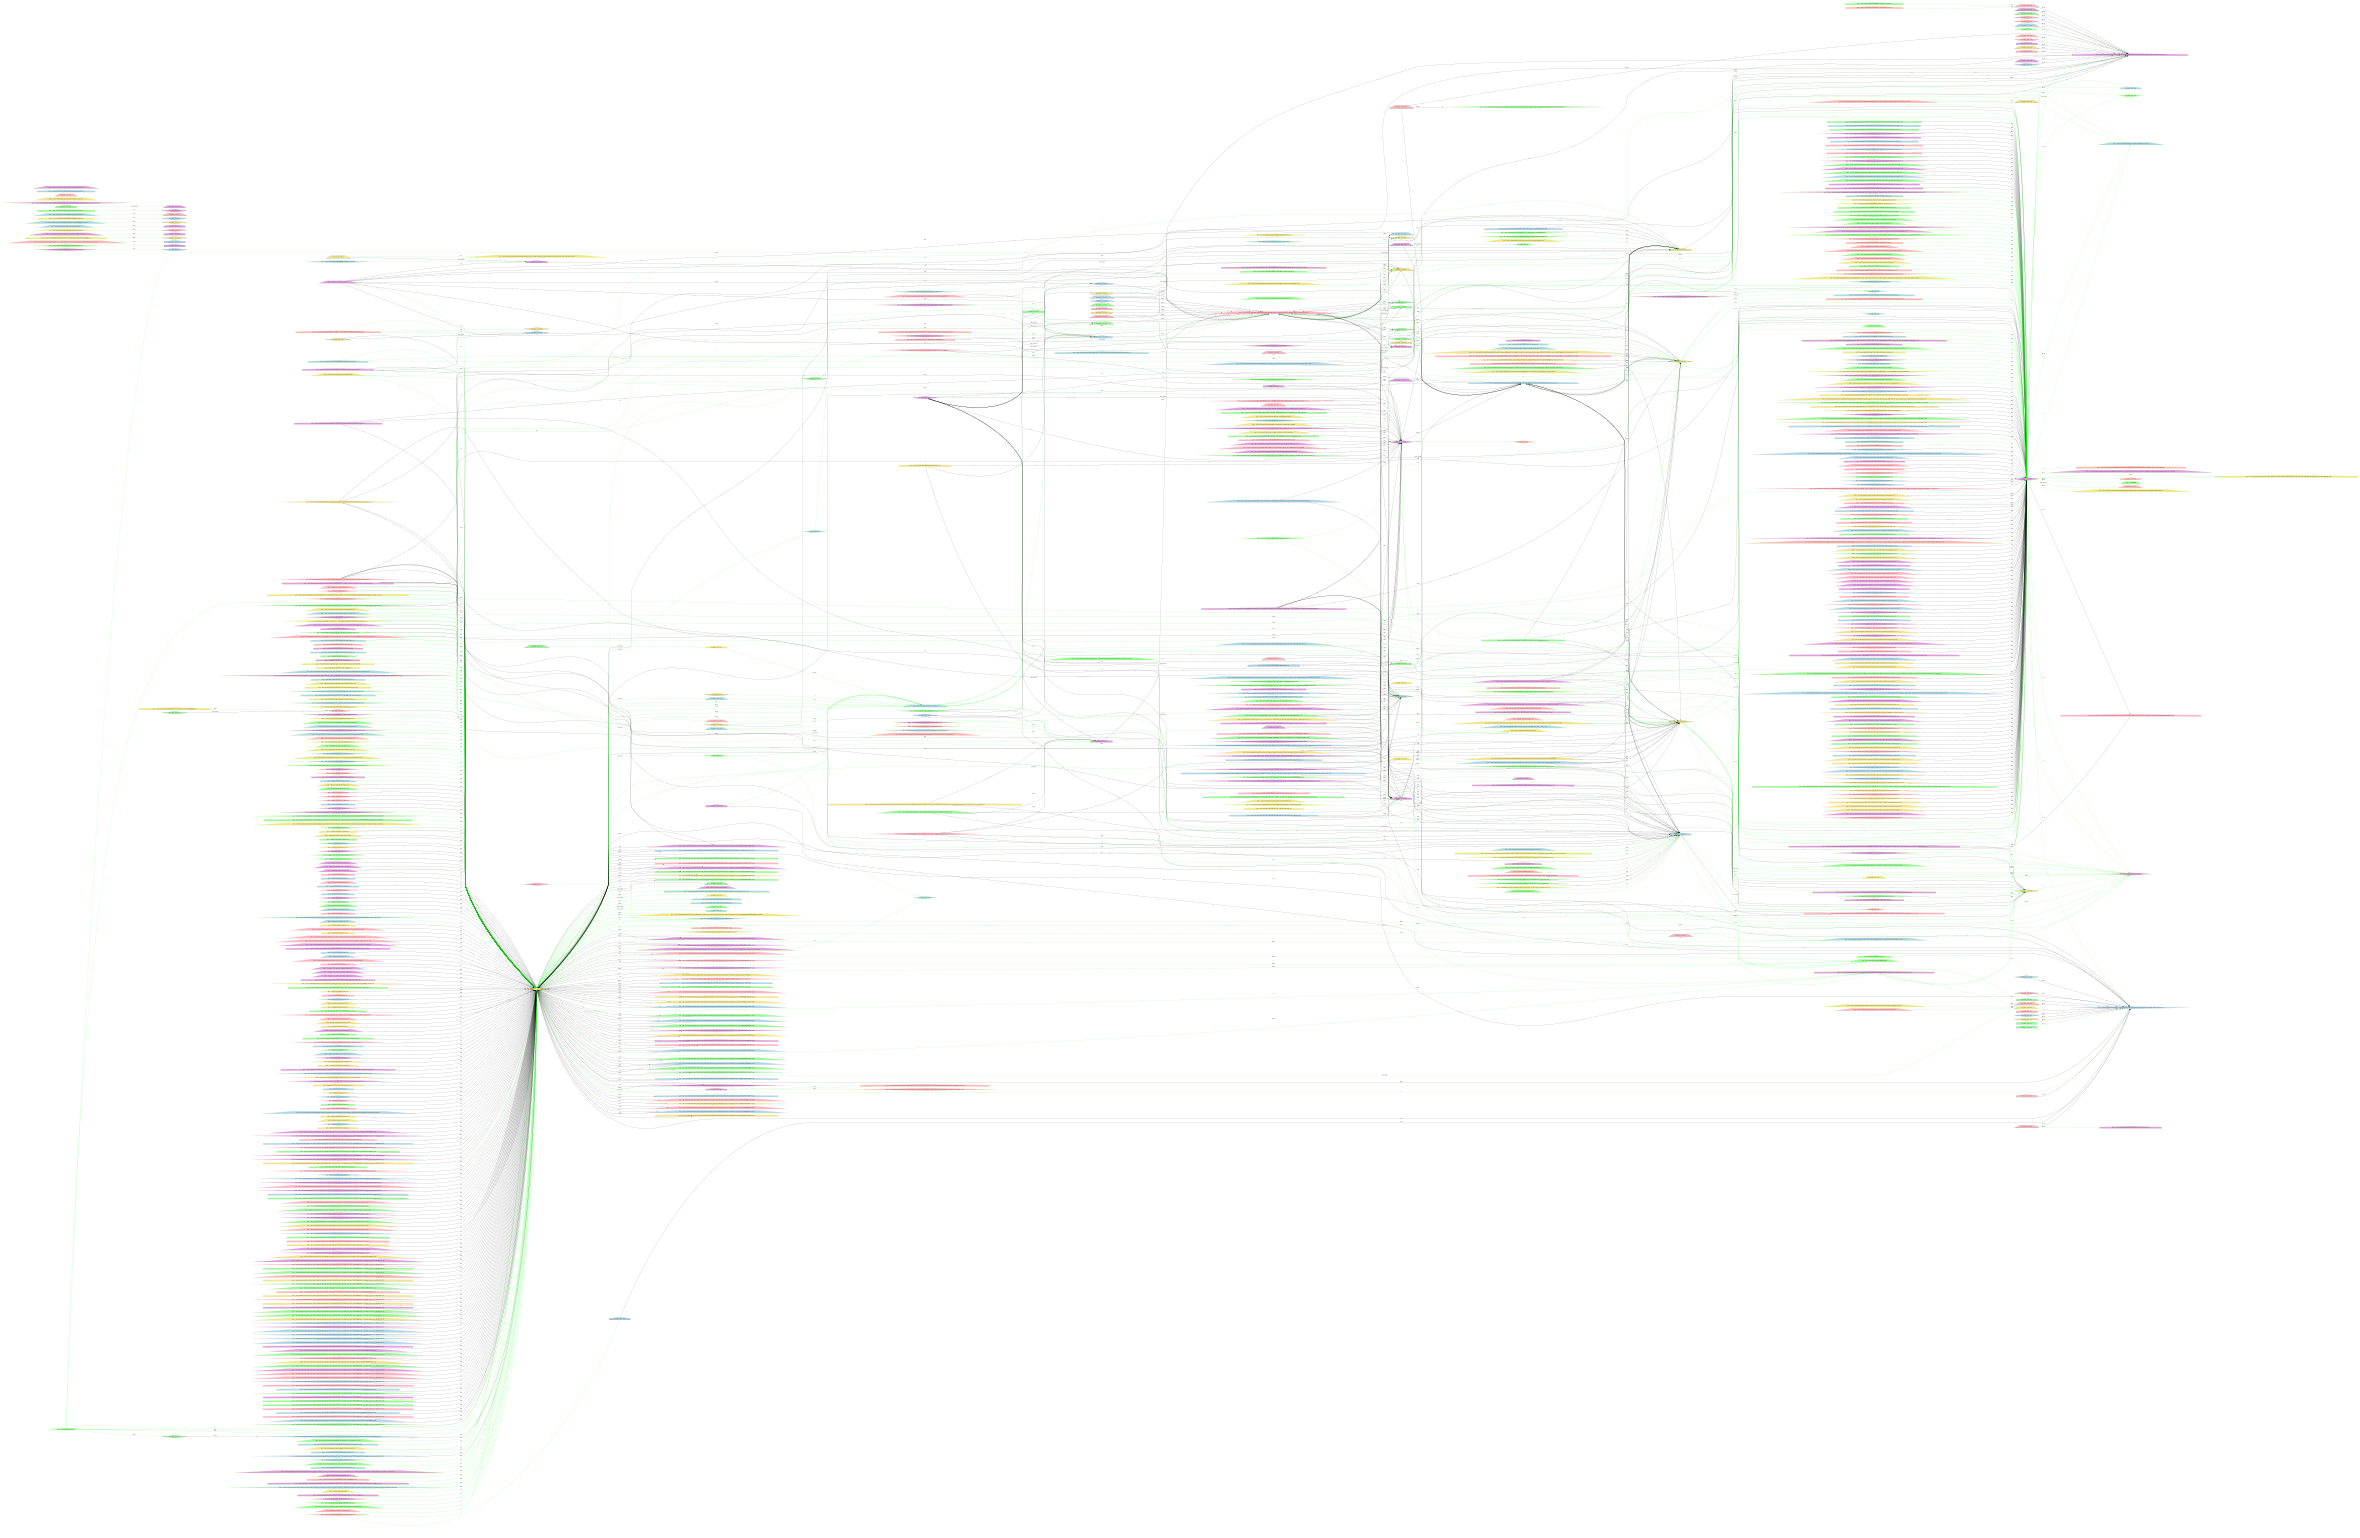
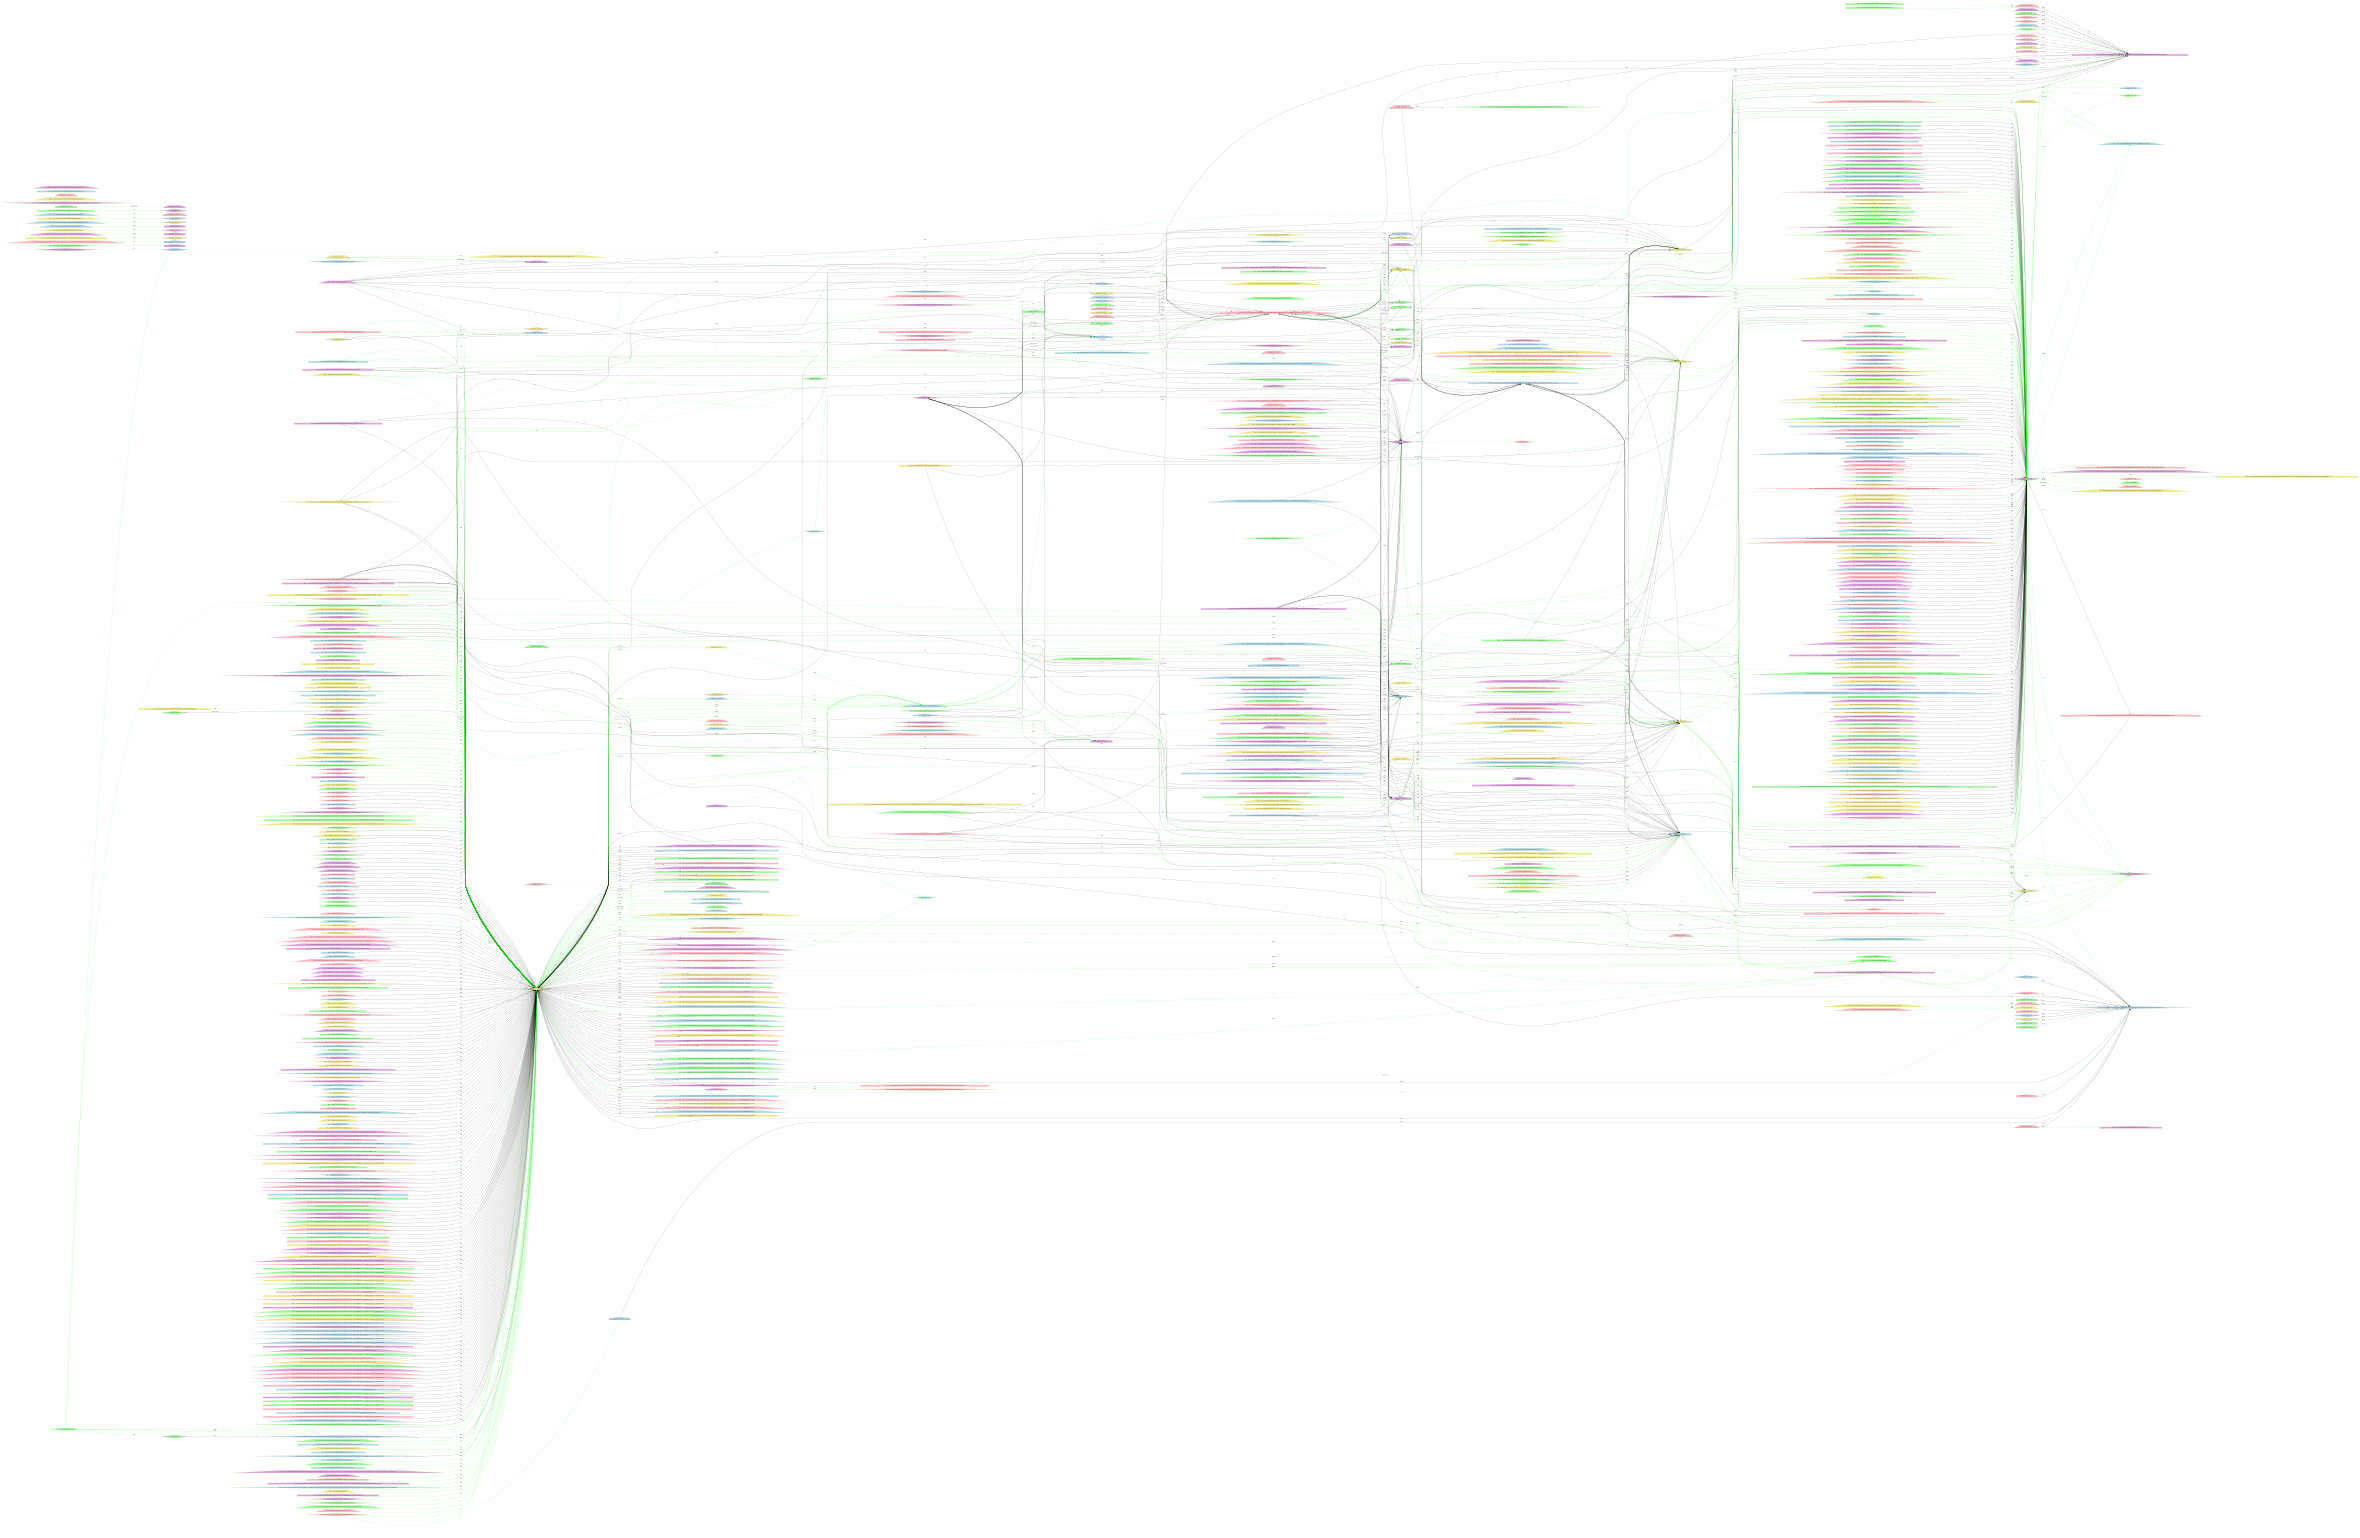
(1874, 8) -> (1874, 8)
(1874, 368) -> (1874, 368)
(1874, 485) -> (1874, 485)
(338, 746) -> none
(338, 910) -> none
(338, 1085) -> (338, 1085)
